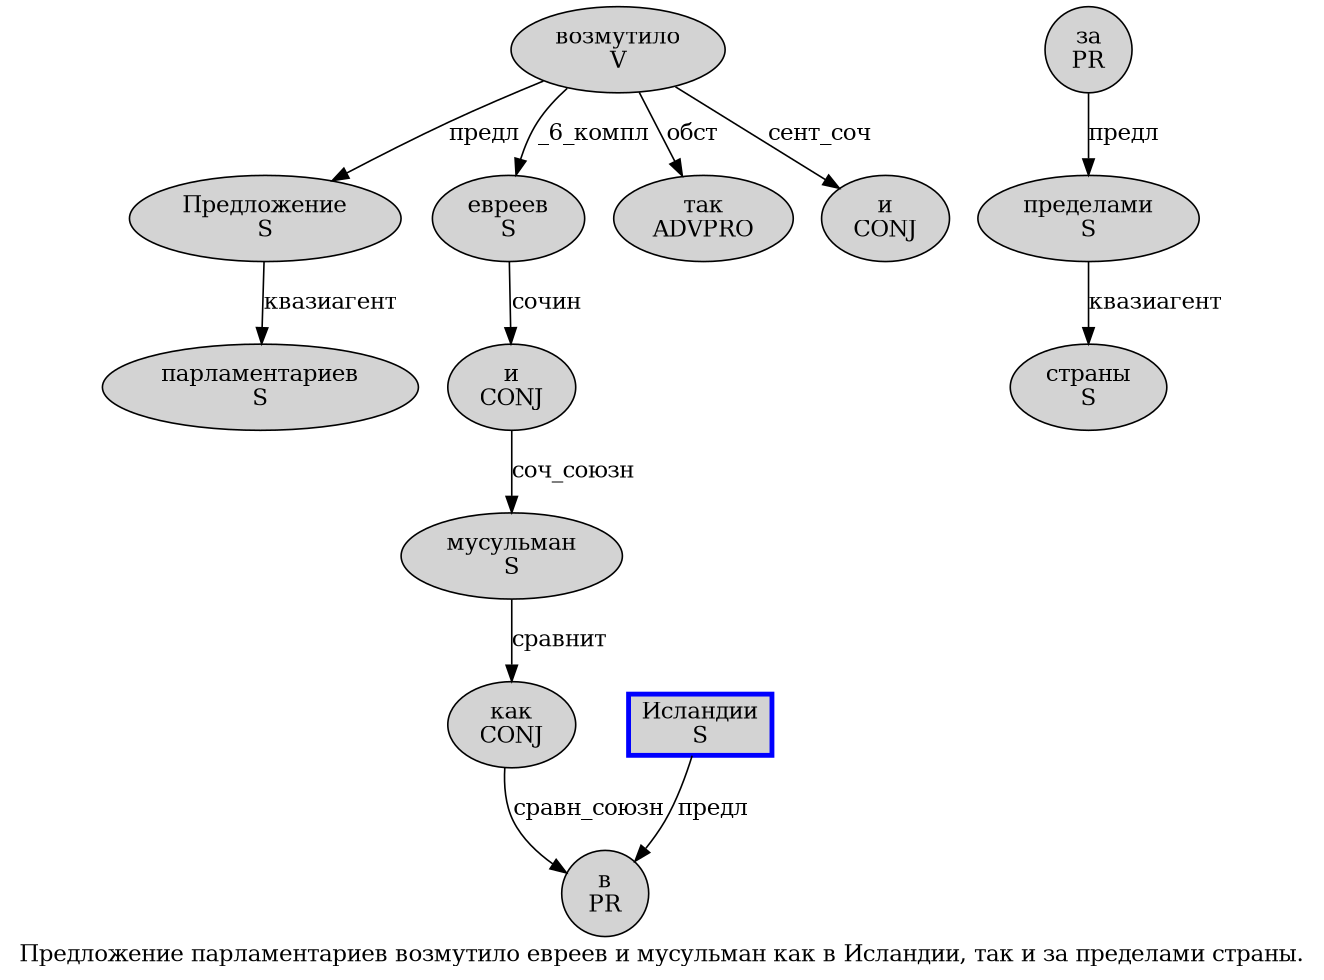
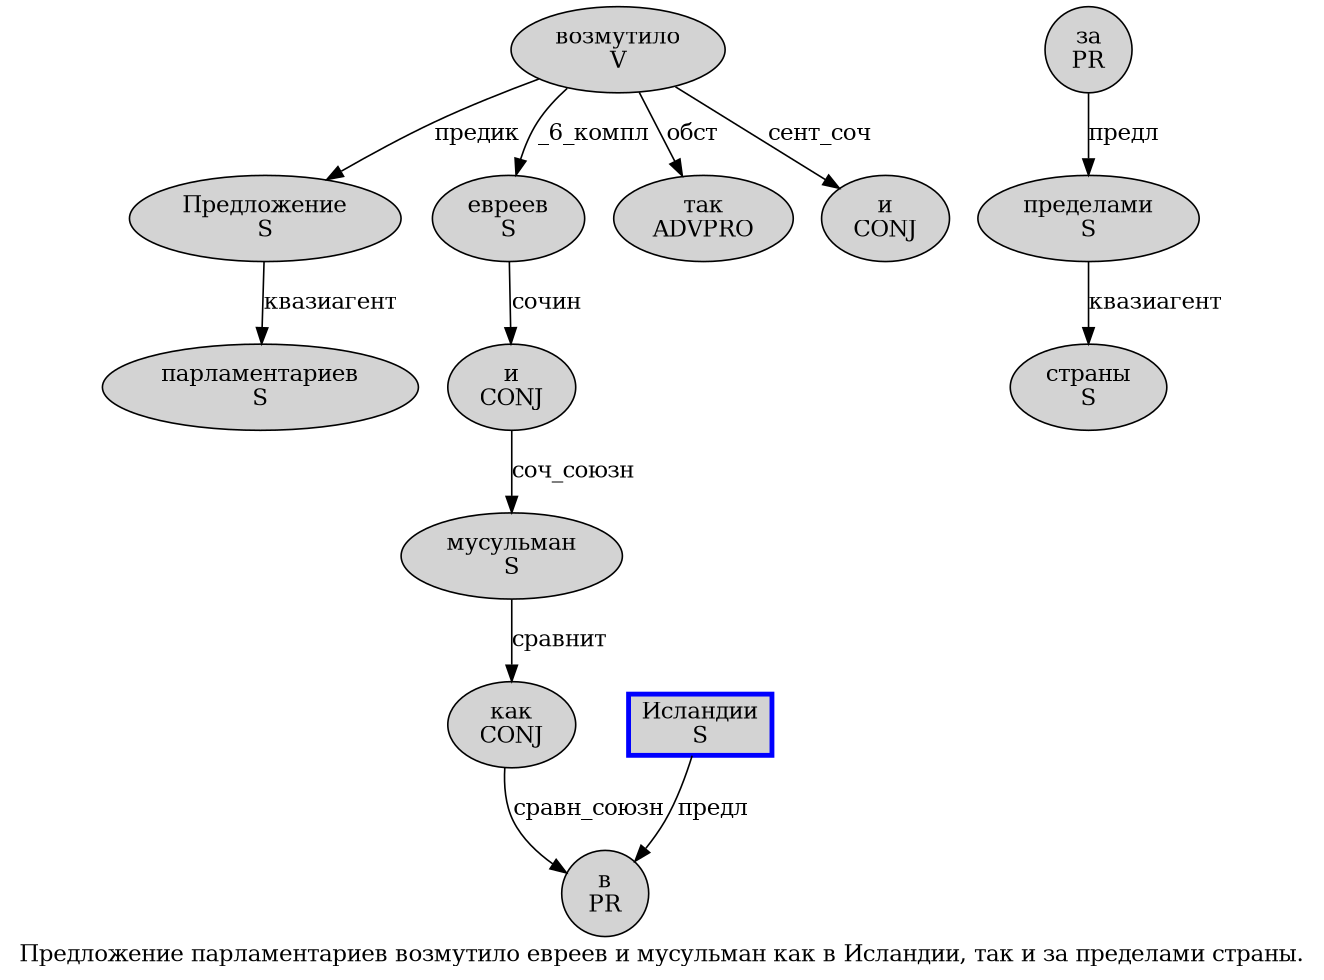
(484, 134) -> (477, 134)
